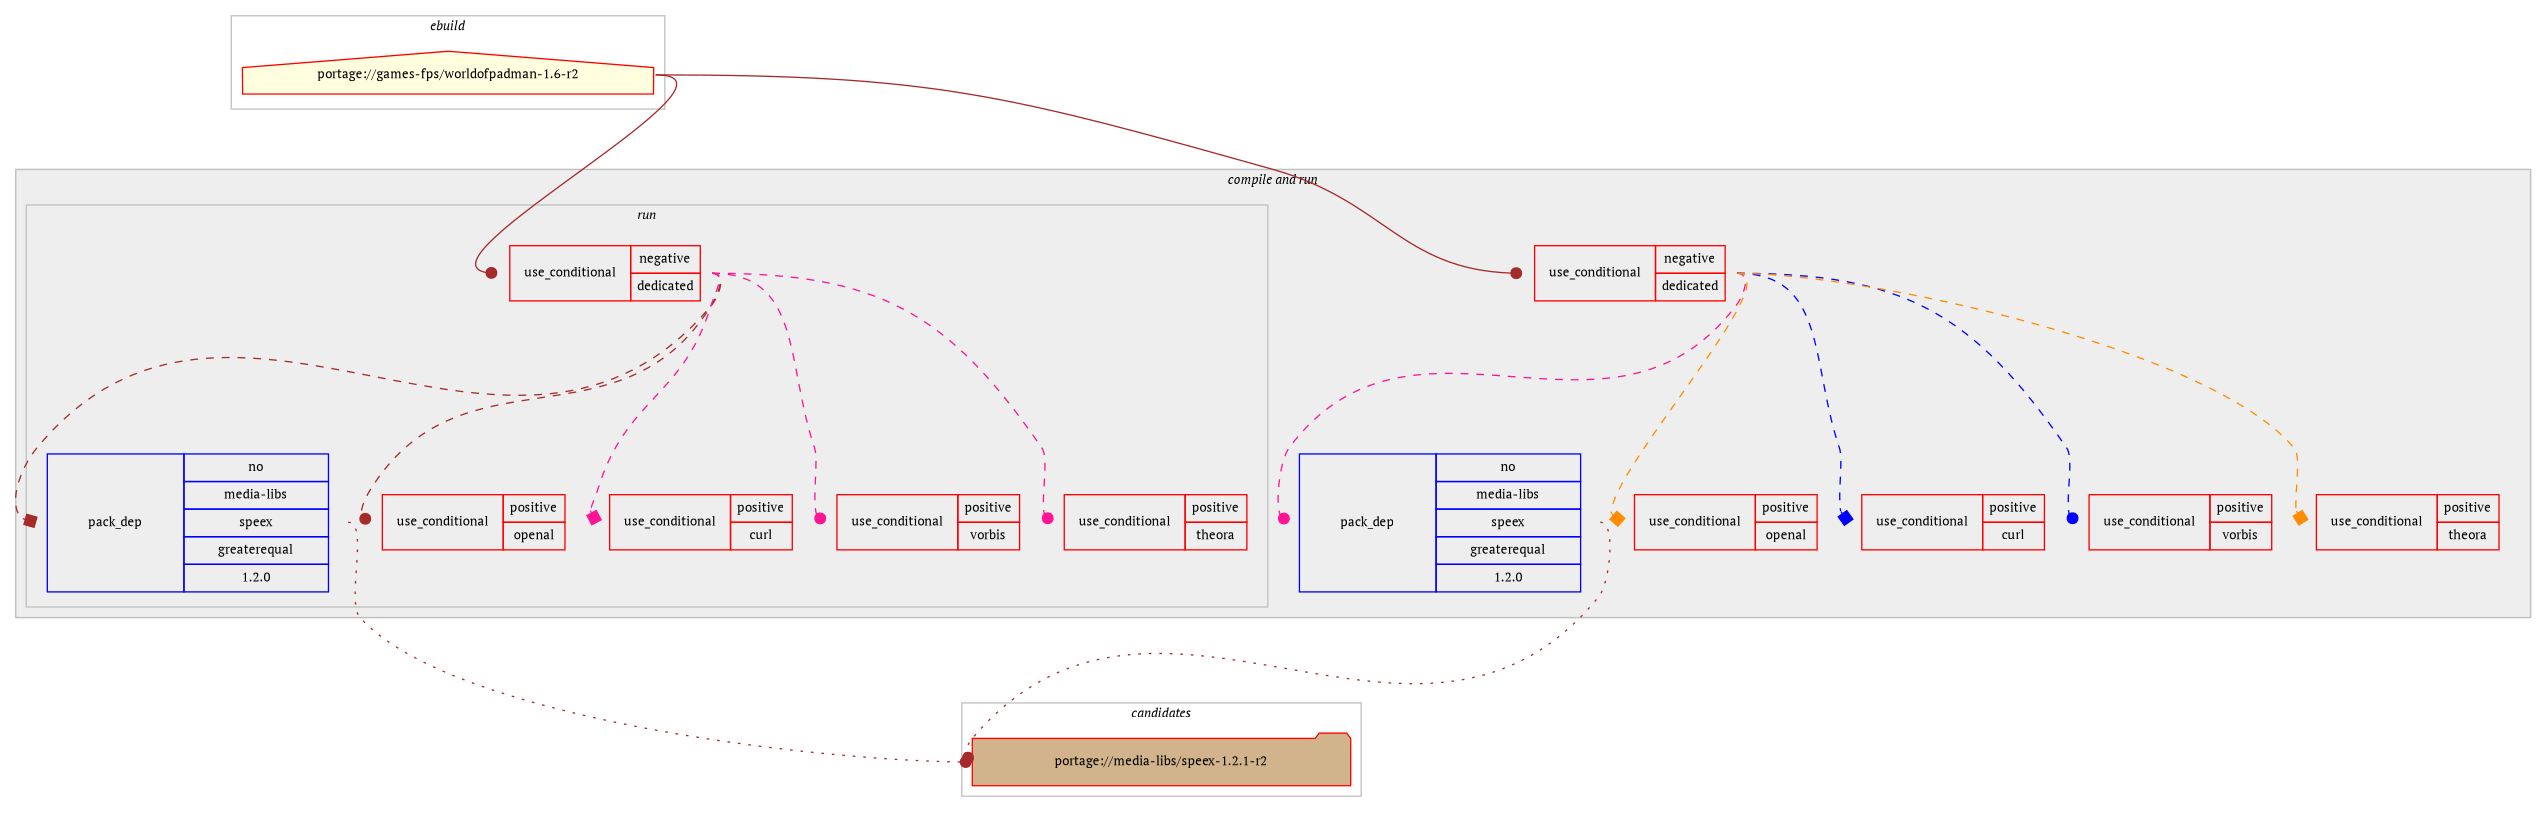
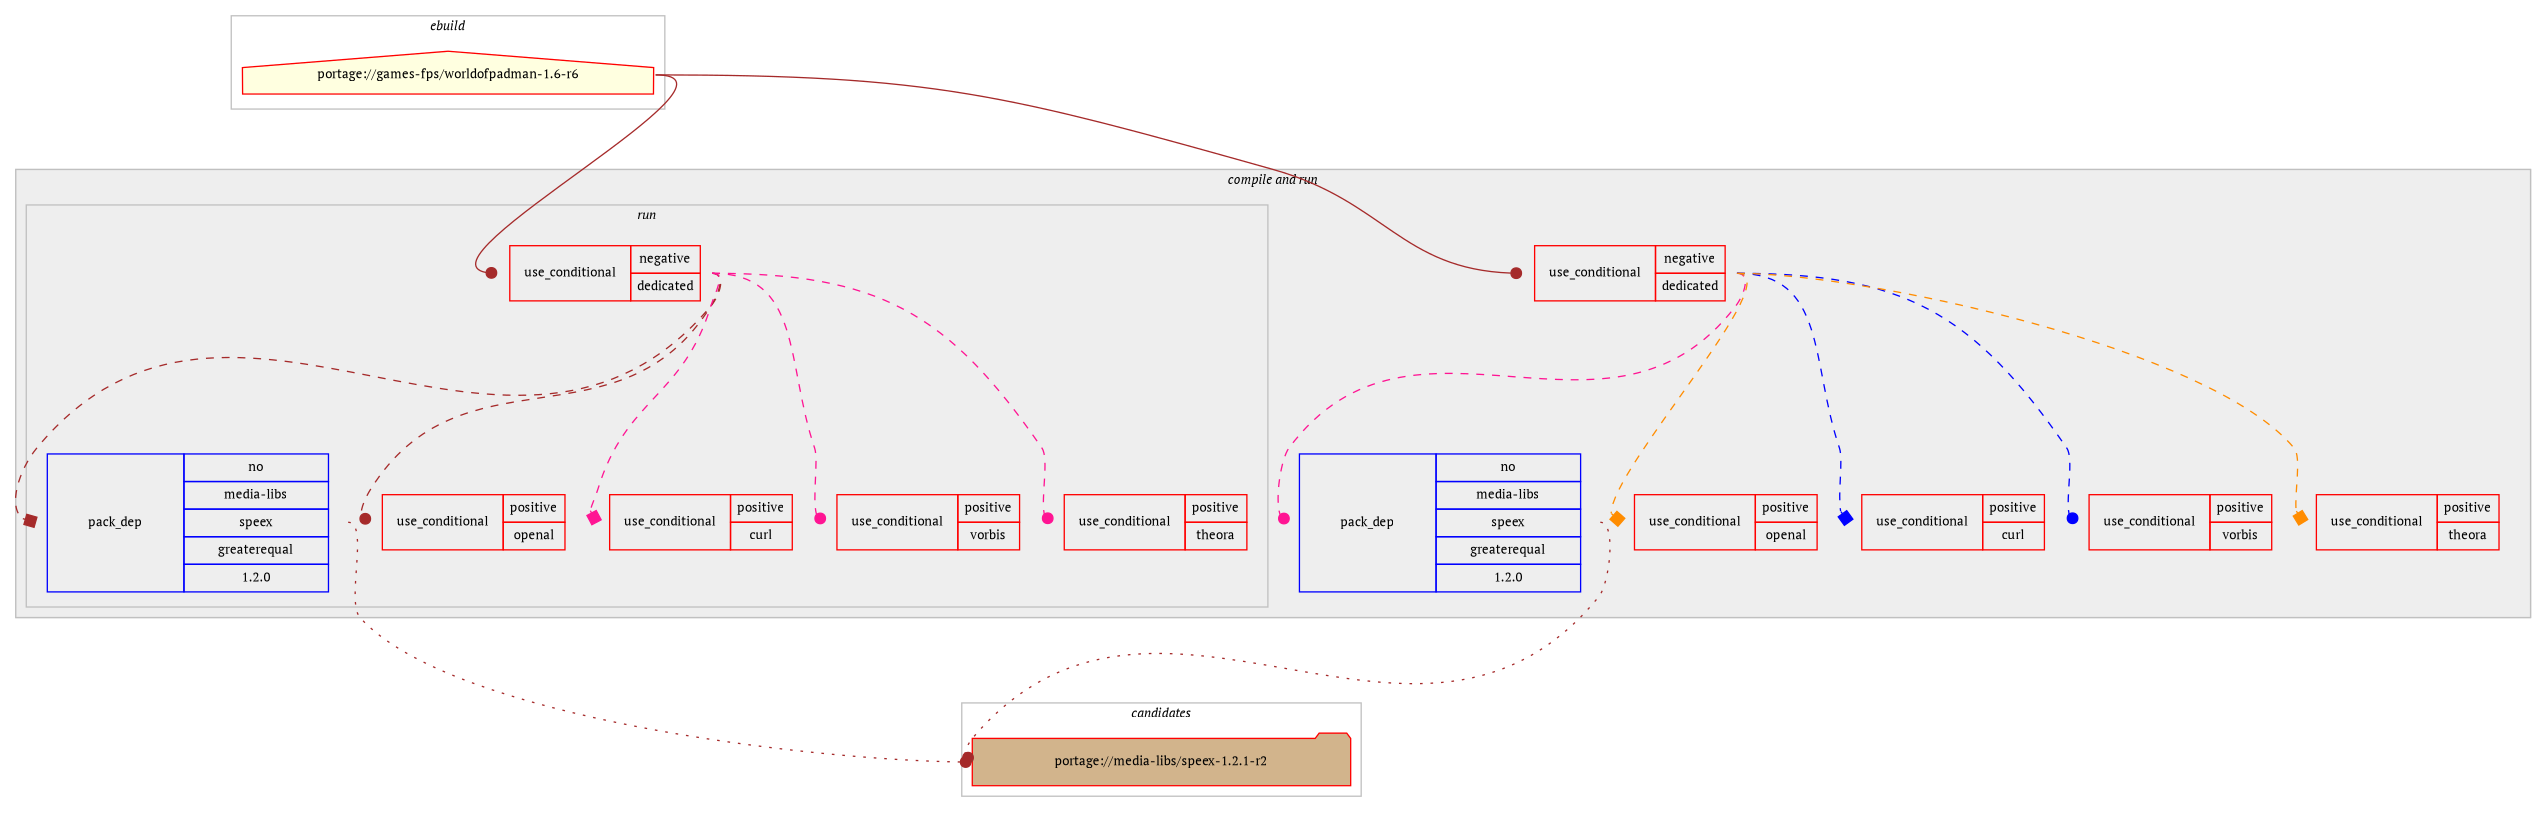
(448, 75) -> (448, 75)
